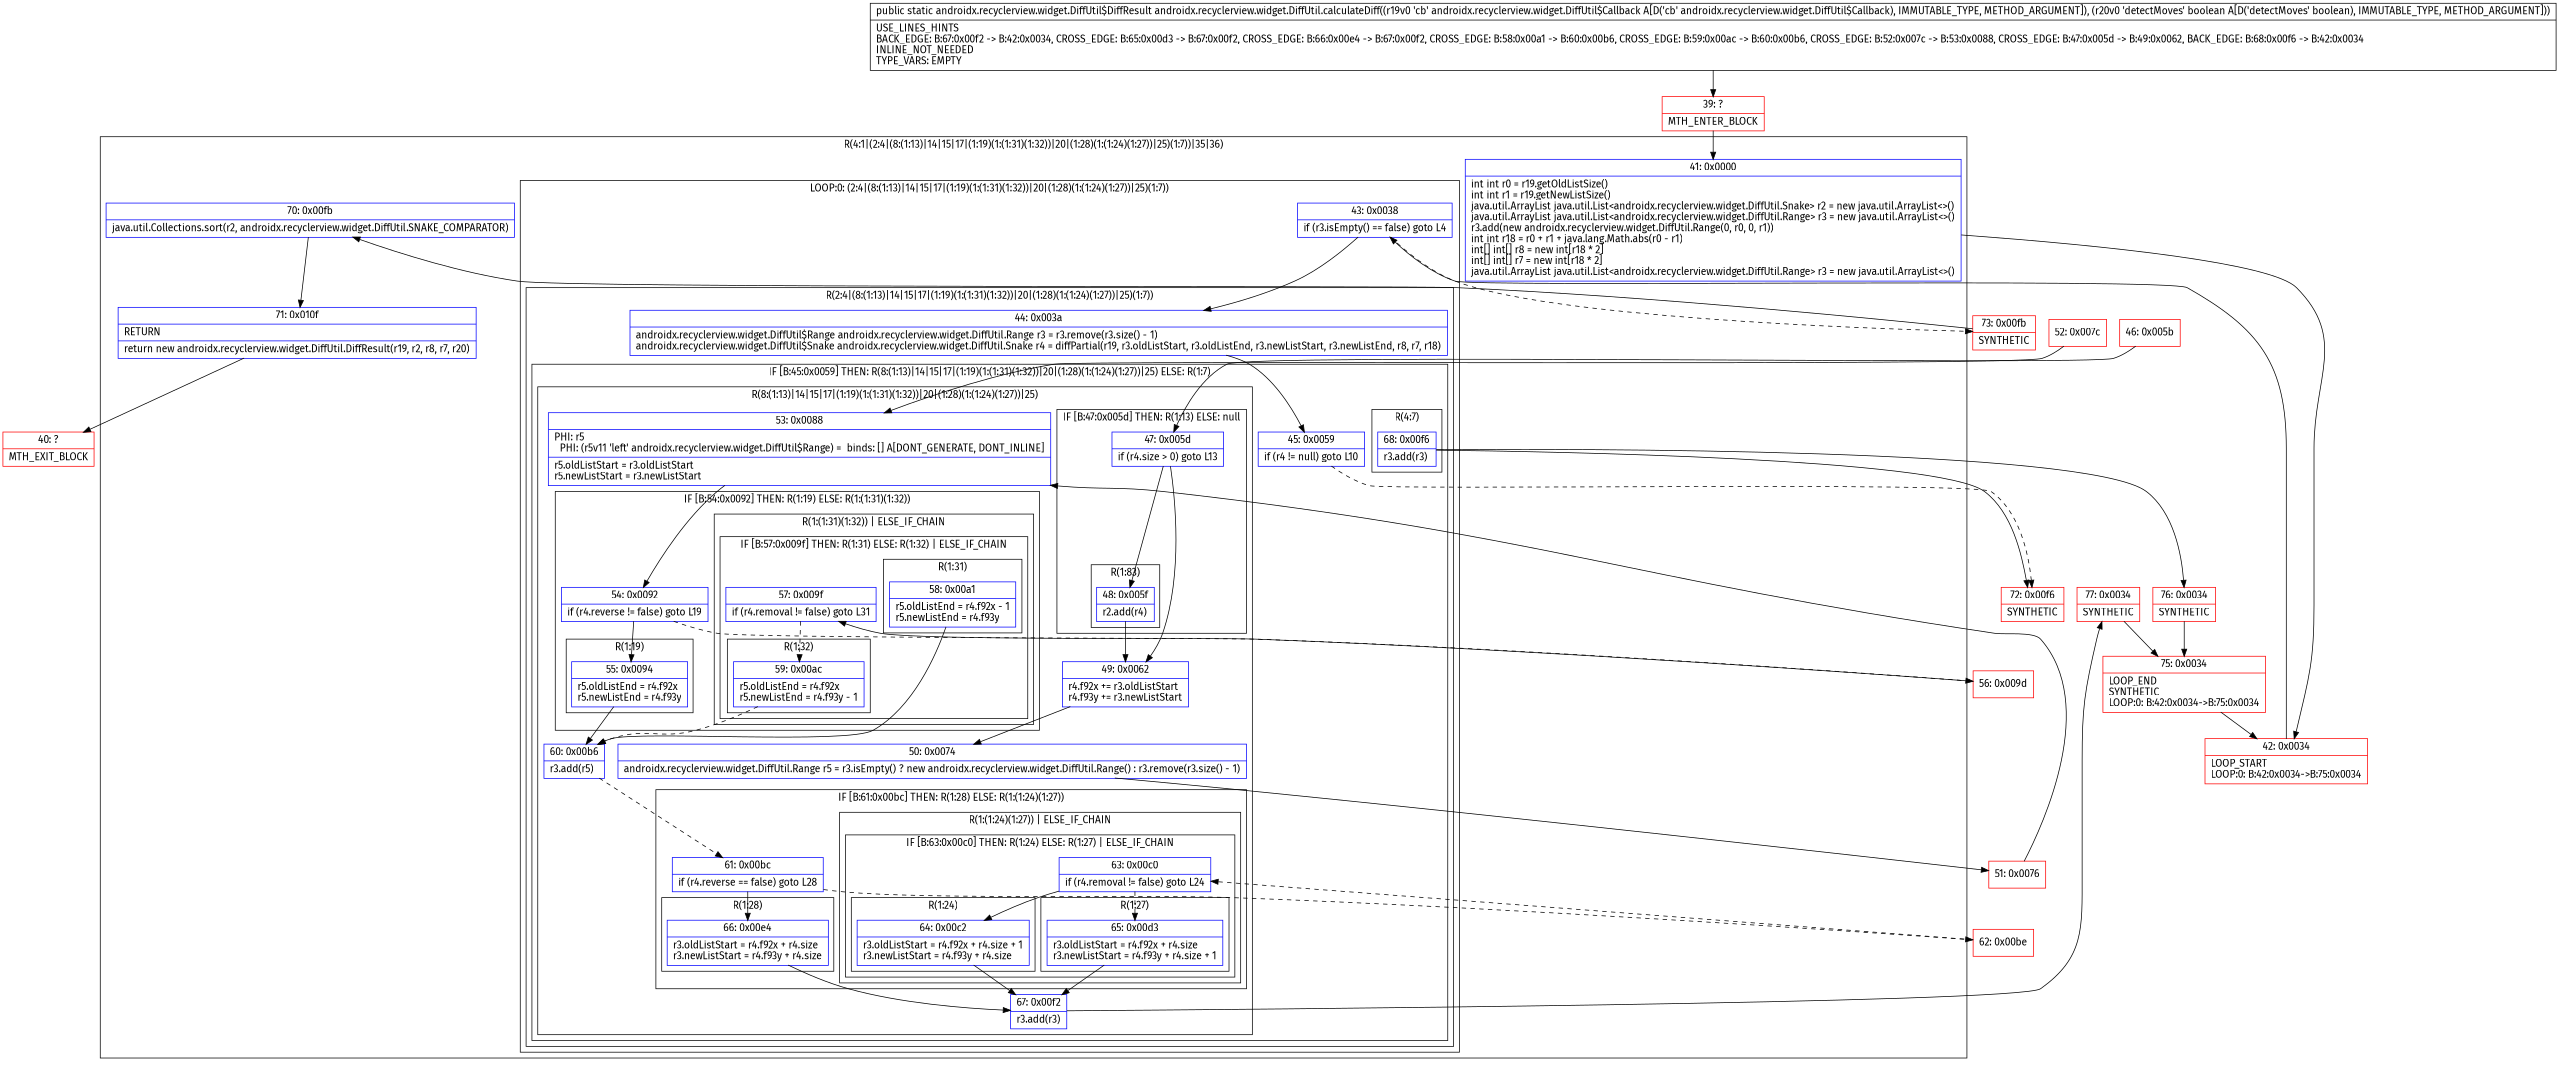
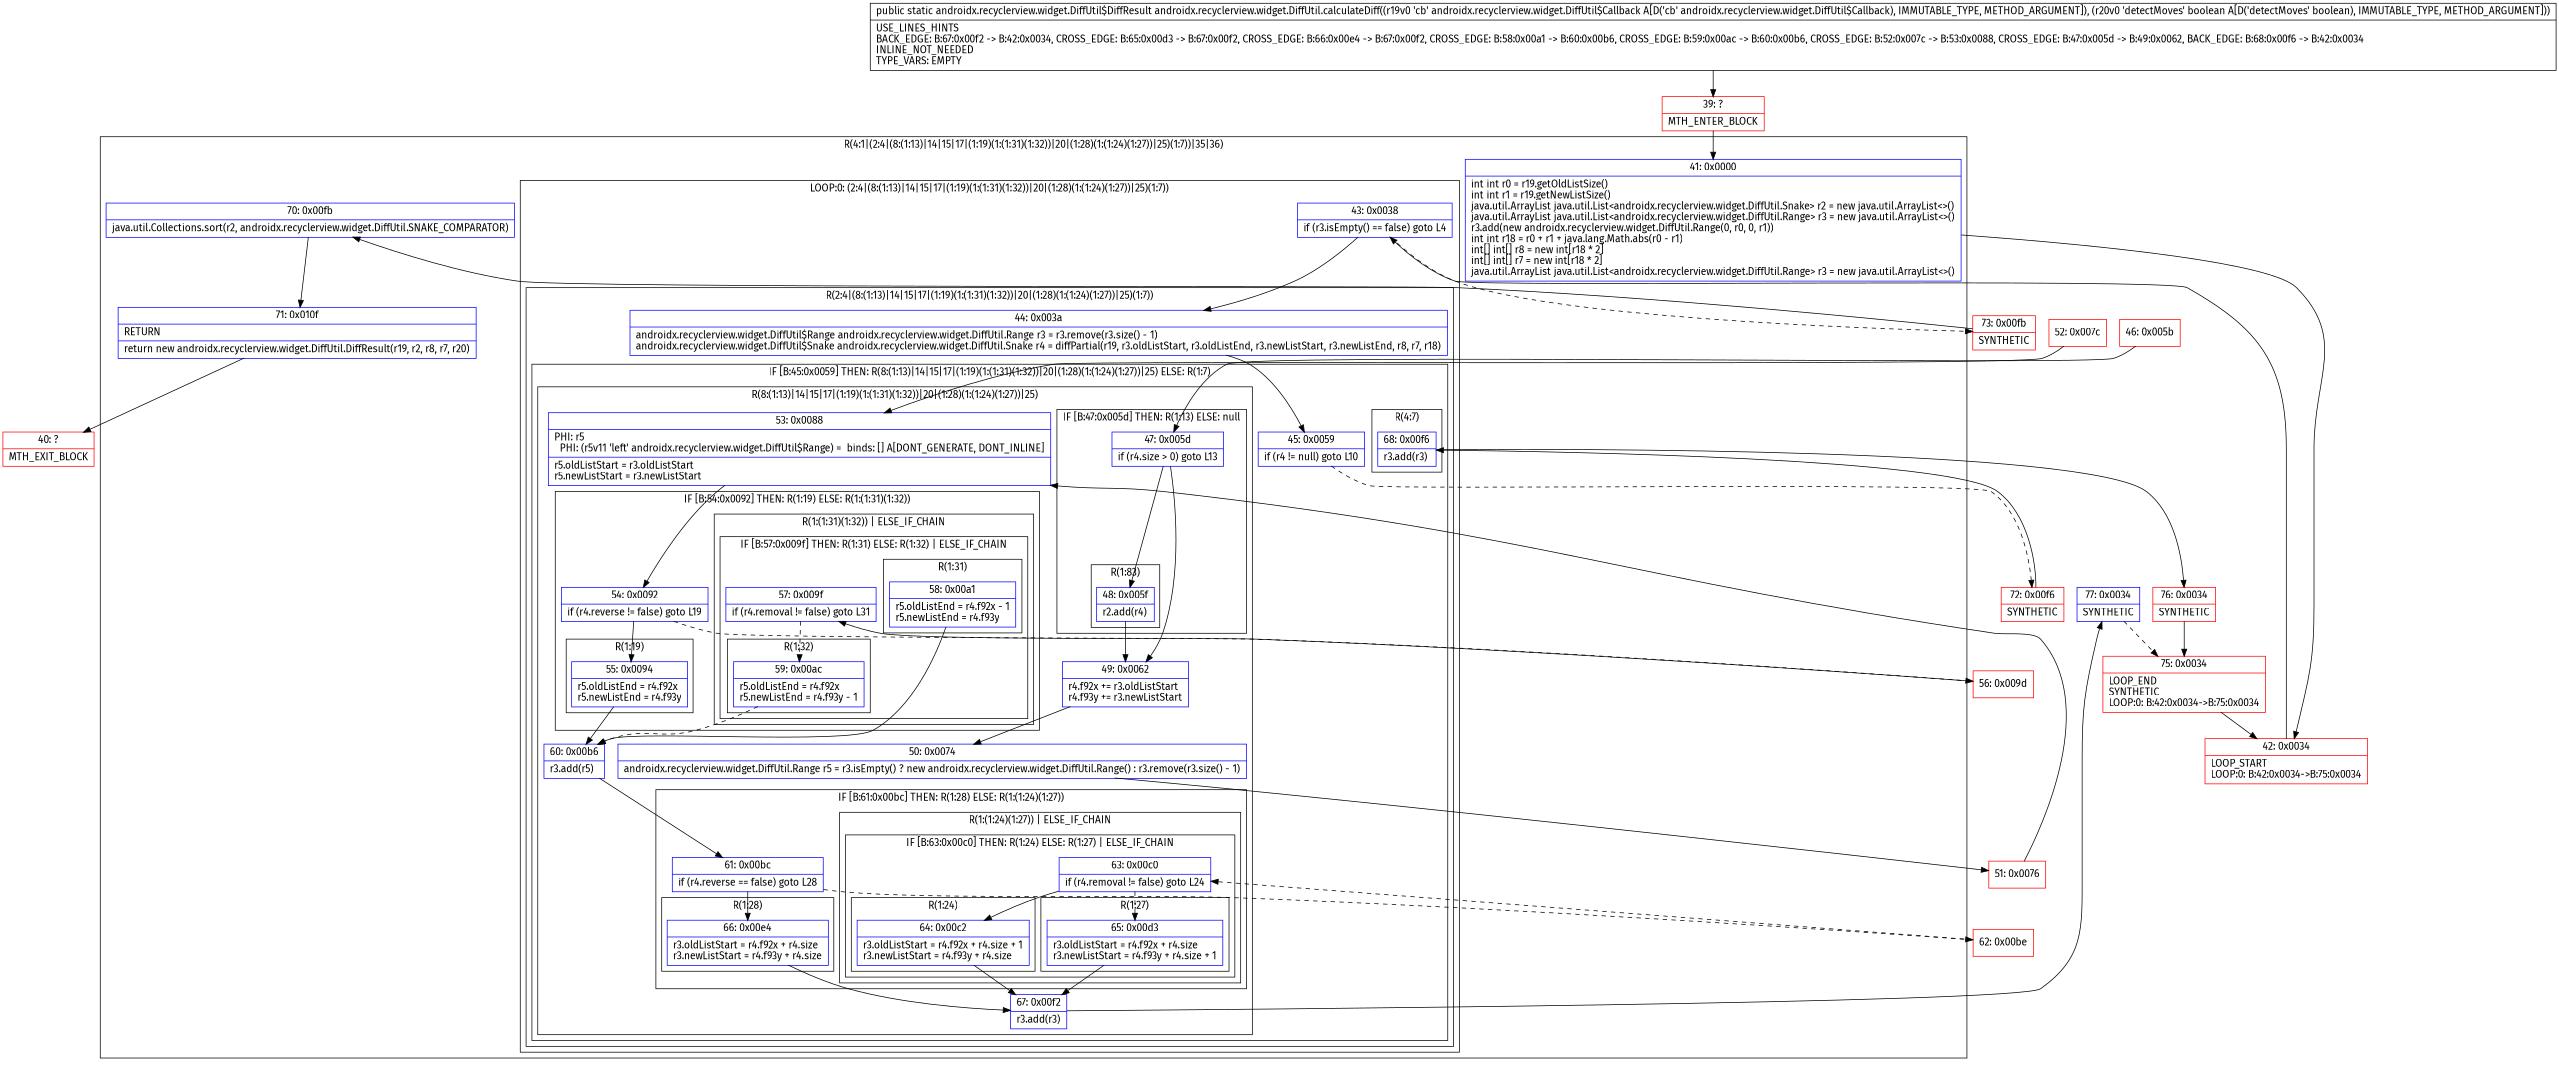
(1762, 460) -> (1775, 461)
(2108, 604) -> (2108, 604)
(2138, 636) -> (2138, 636)
(661, 818) -> (661, 818)
